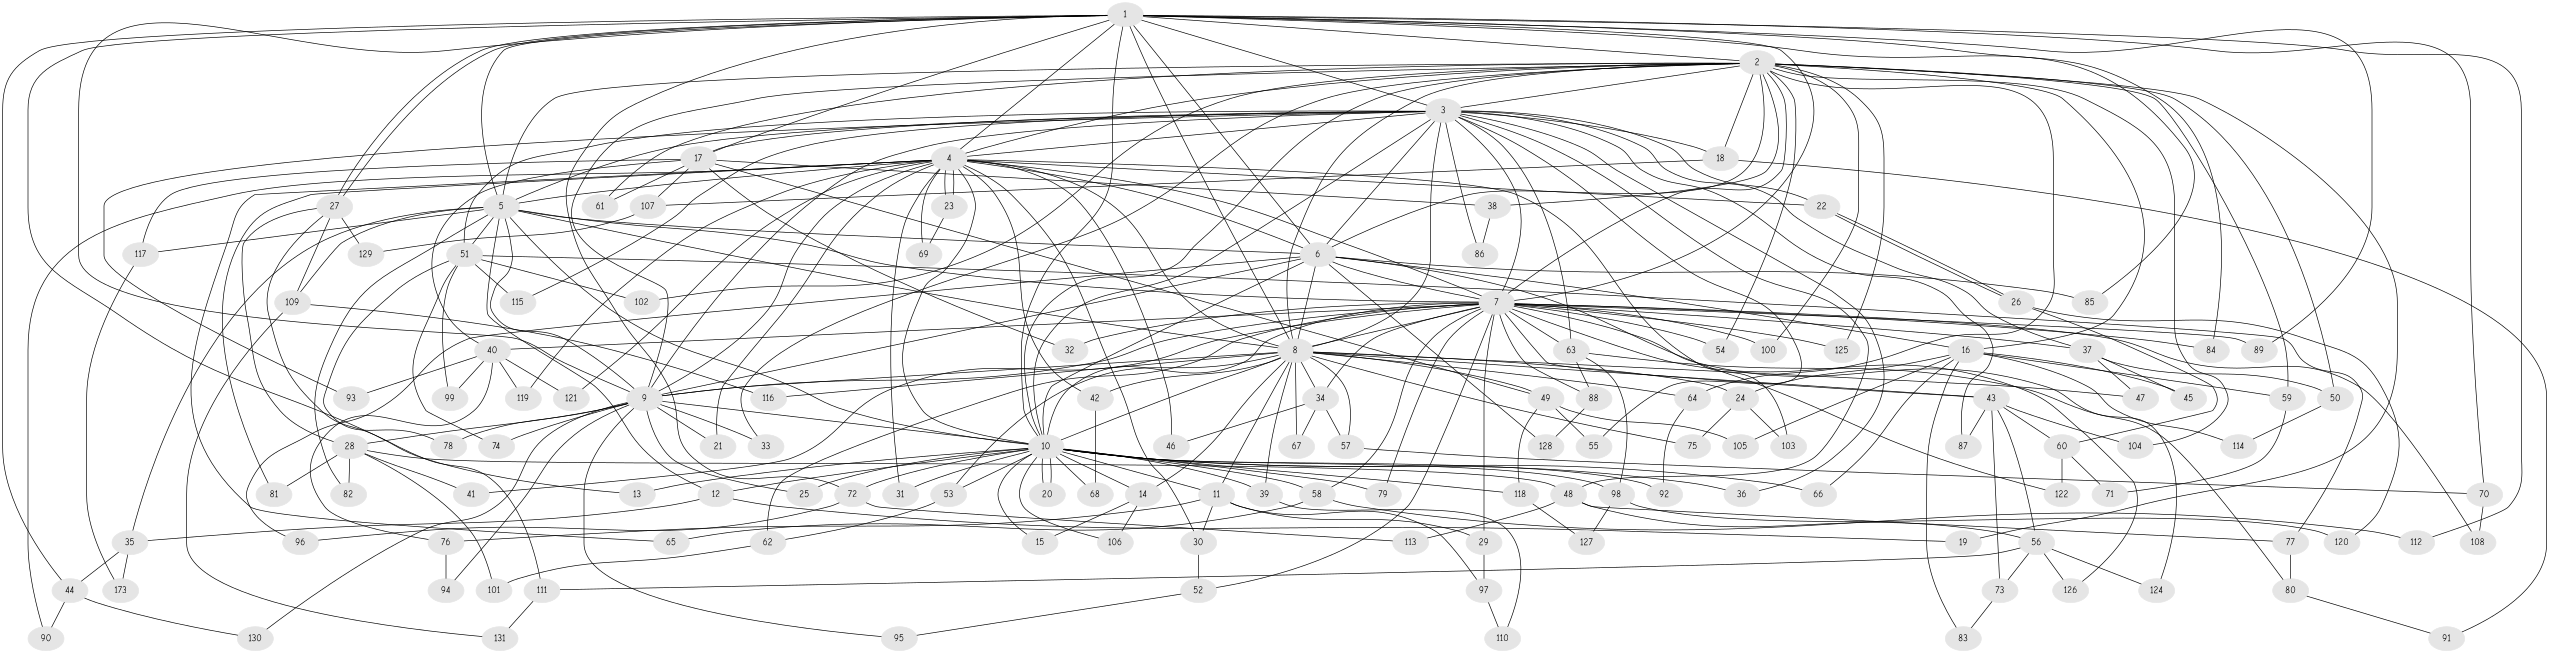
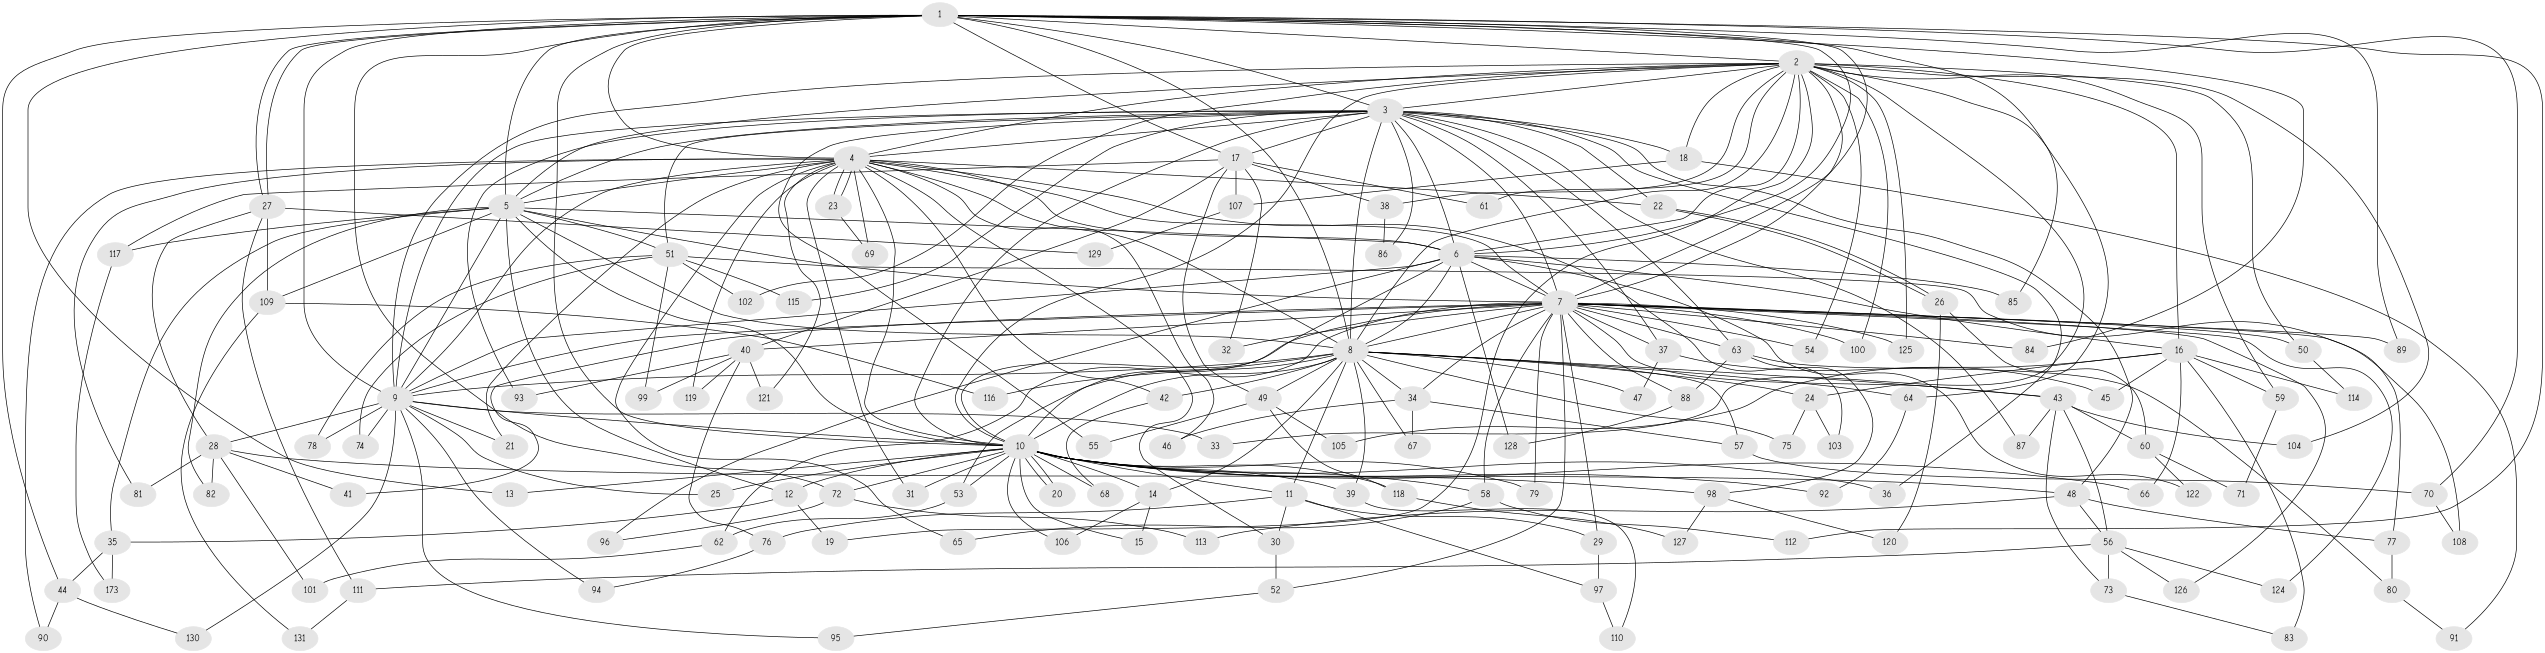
(2217, 374) -> (1934, 316)
